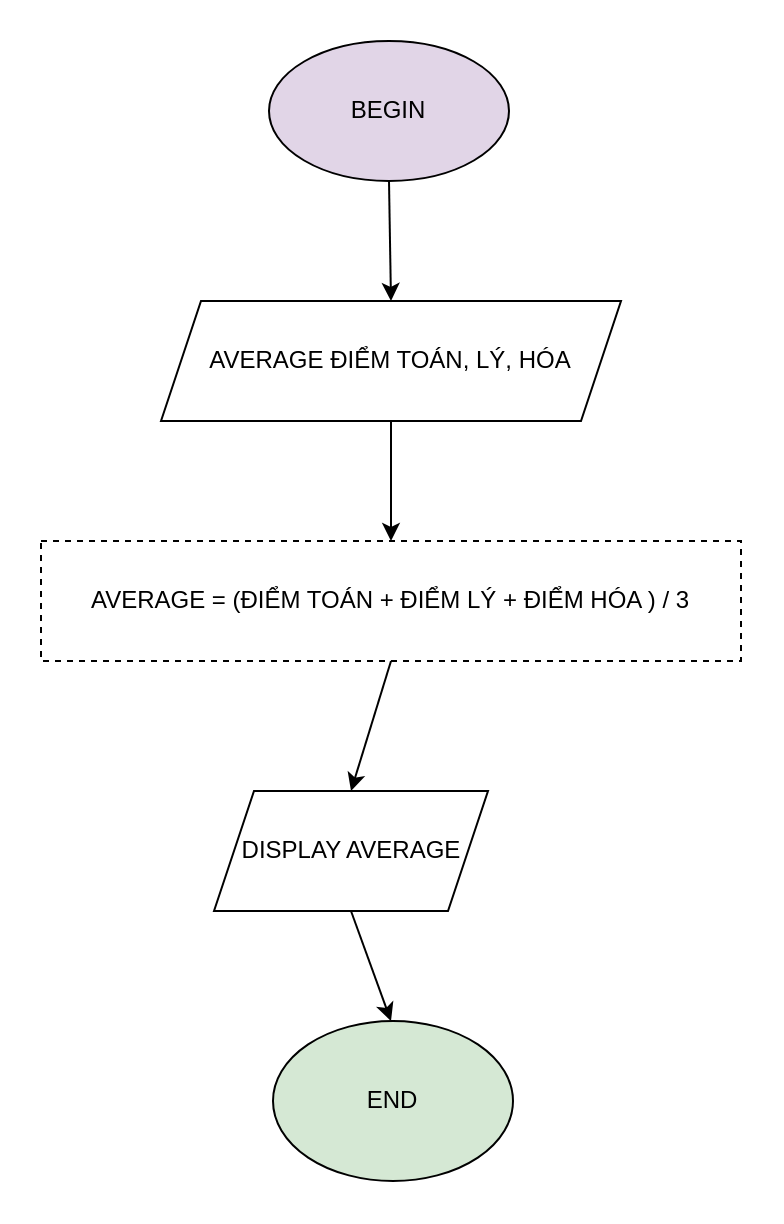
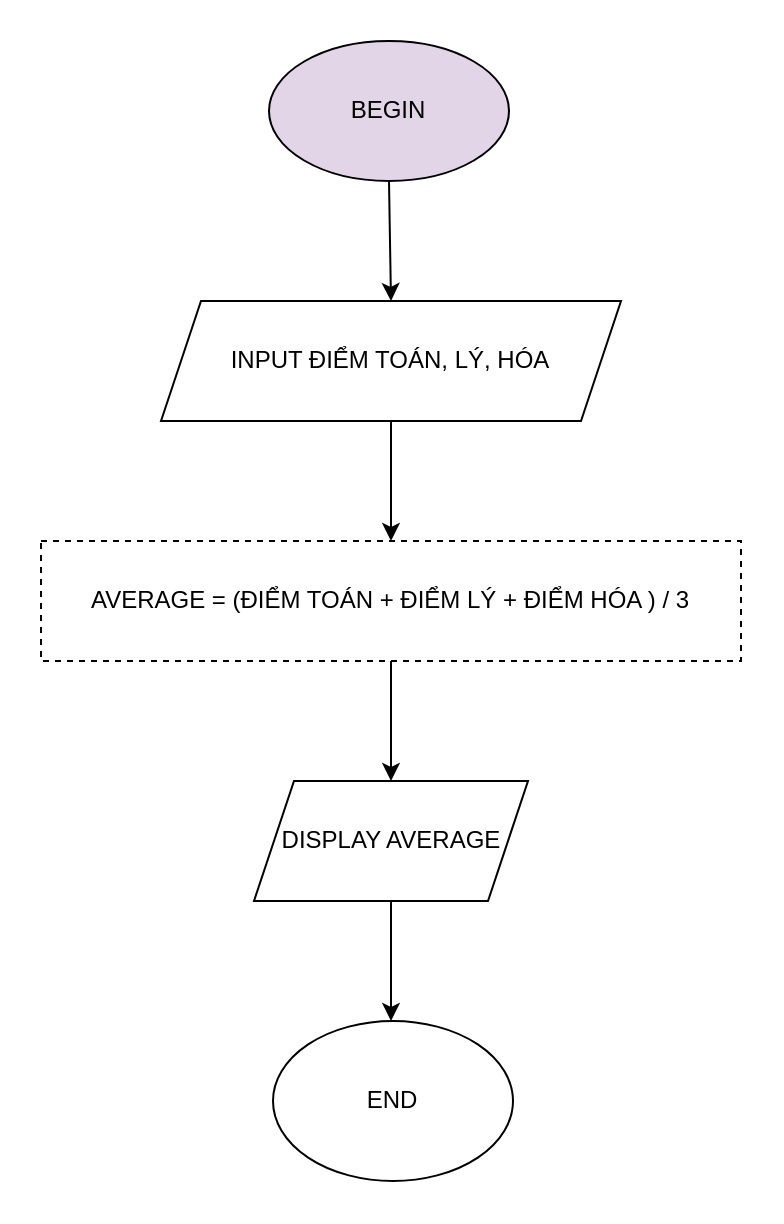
(391, 361) -> (391, 361)
(351, 851) -> (391, 841)
(393, 1101) -> (393, 1101)
